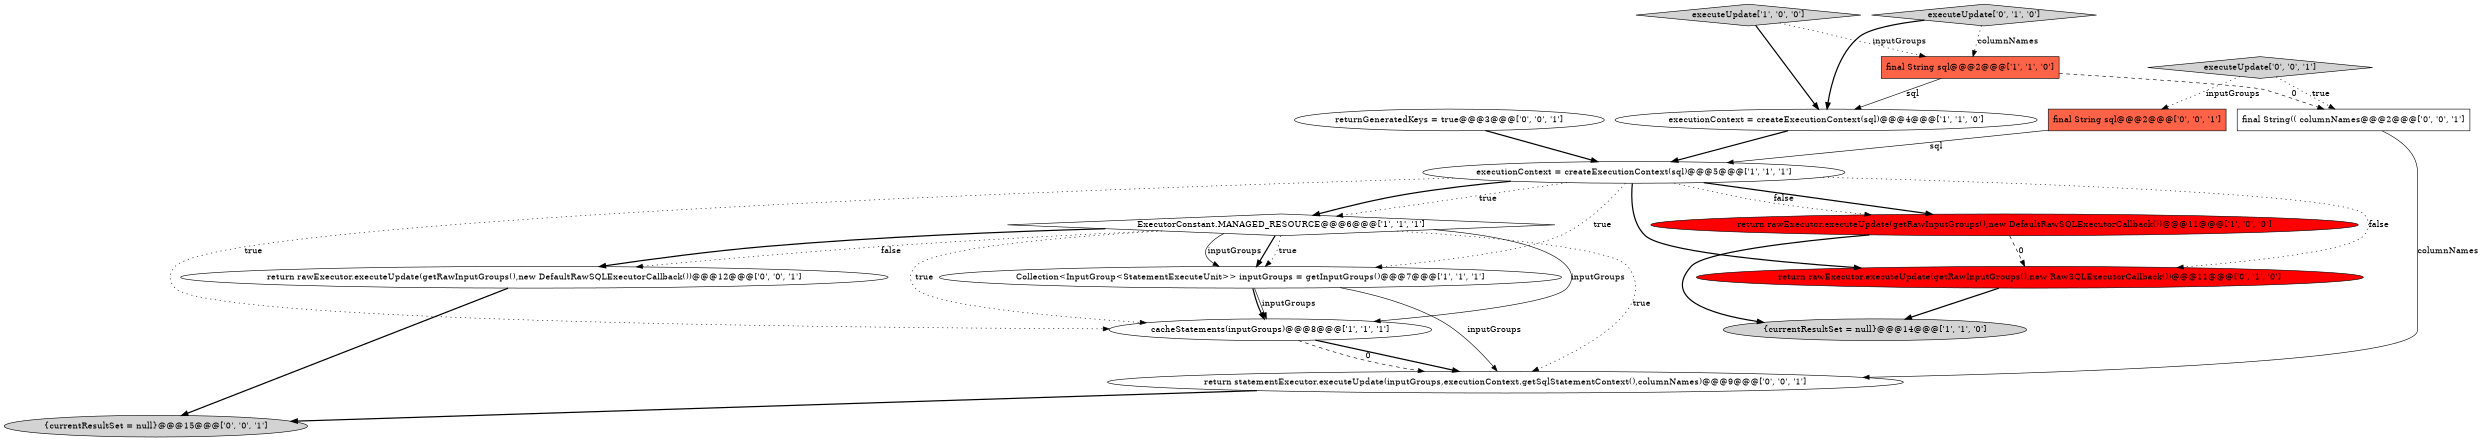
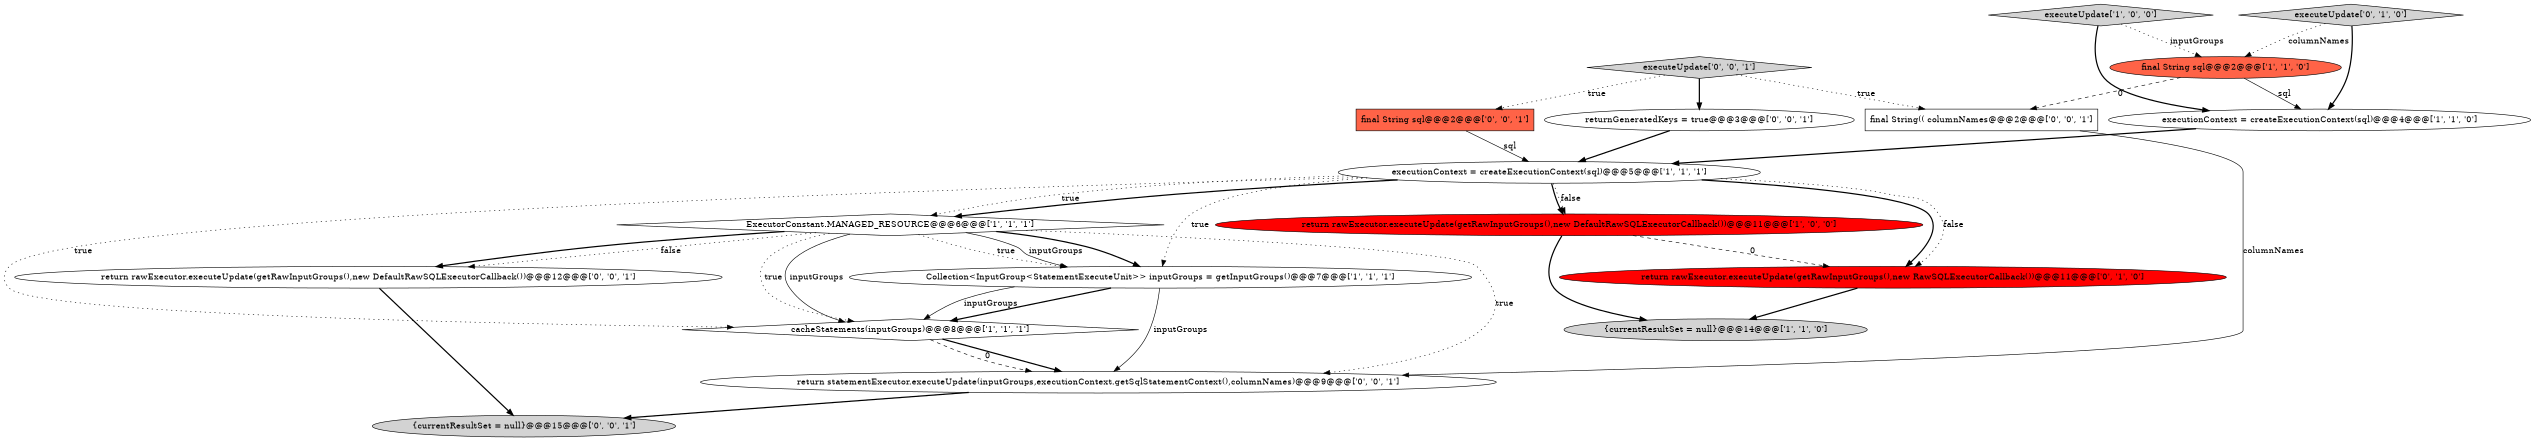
(1970, 68) -> (2226, 68)
none -> (1699, 91)
(2233, 94) -> (1597, 94)
(1270, 330) -> (910, 330)
